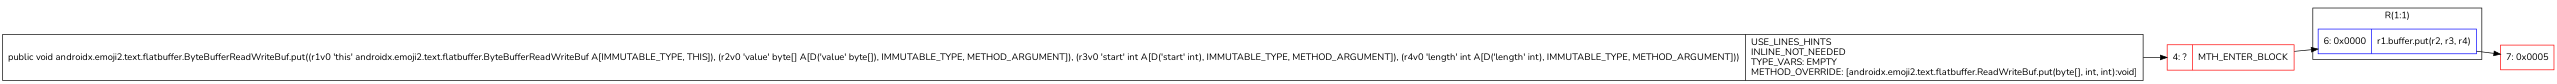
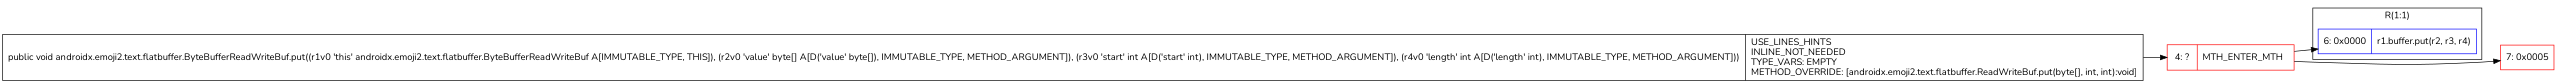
(2486, 52) -> (2394, 64)
(2243, 57) -> (2243, 57)
